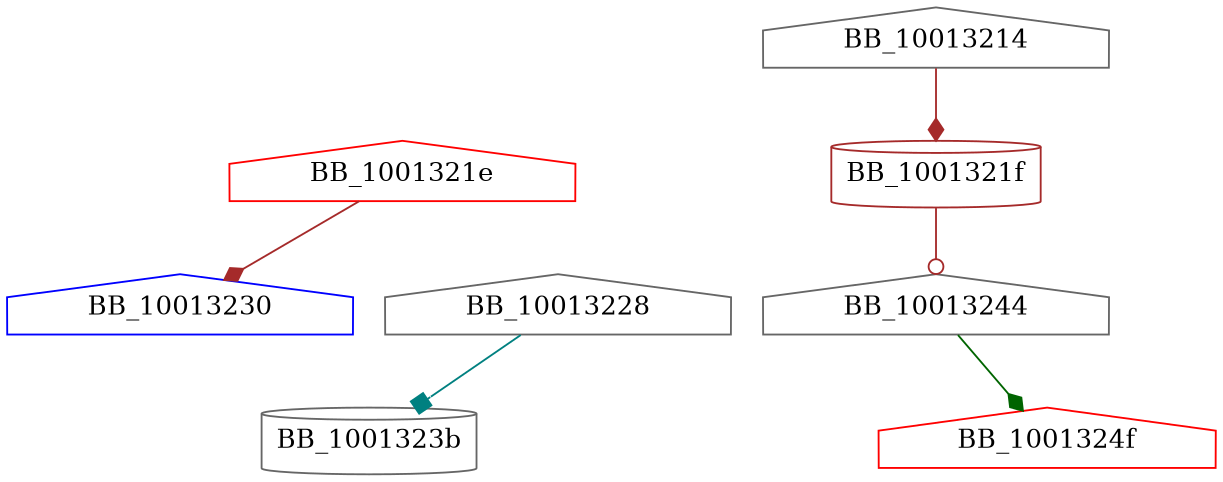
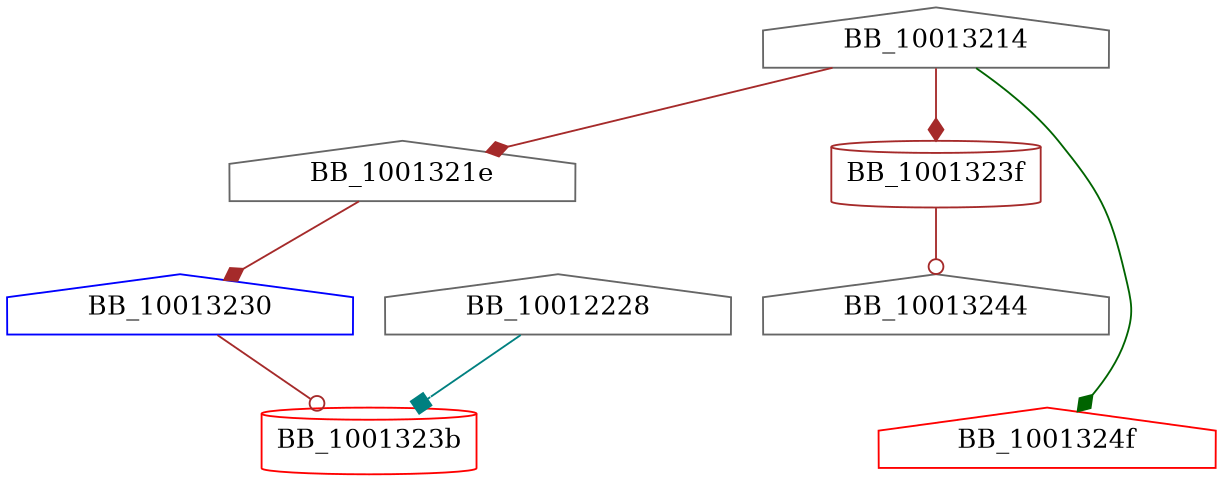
none -> (670, 107)
(402, 174) -> (402, 174)
(936, 174) -> (936, 174)
(558, 308) -> (558, 308)
(983, 364) -> (1106, 212)
none -> (264, 367)
(369, 441) -> (369, 441)
